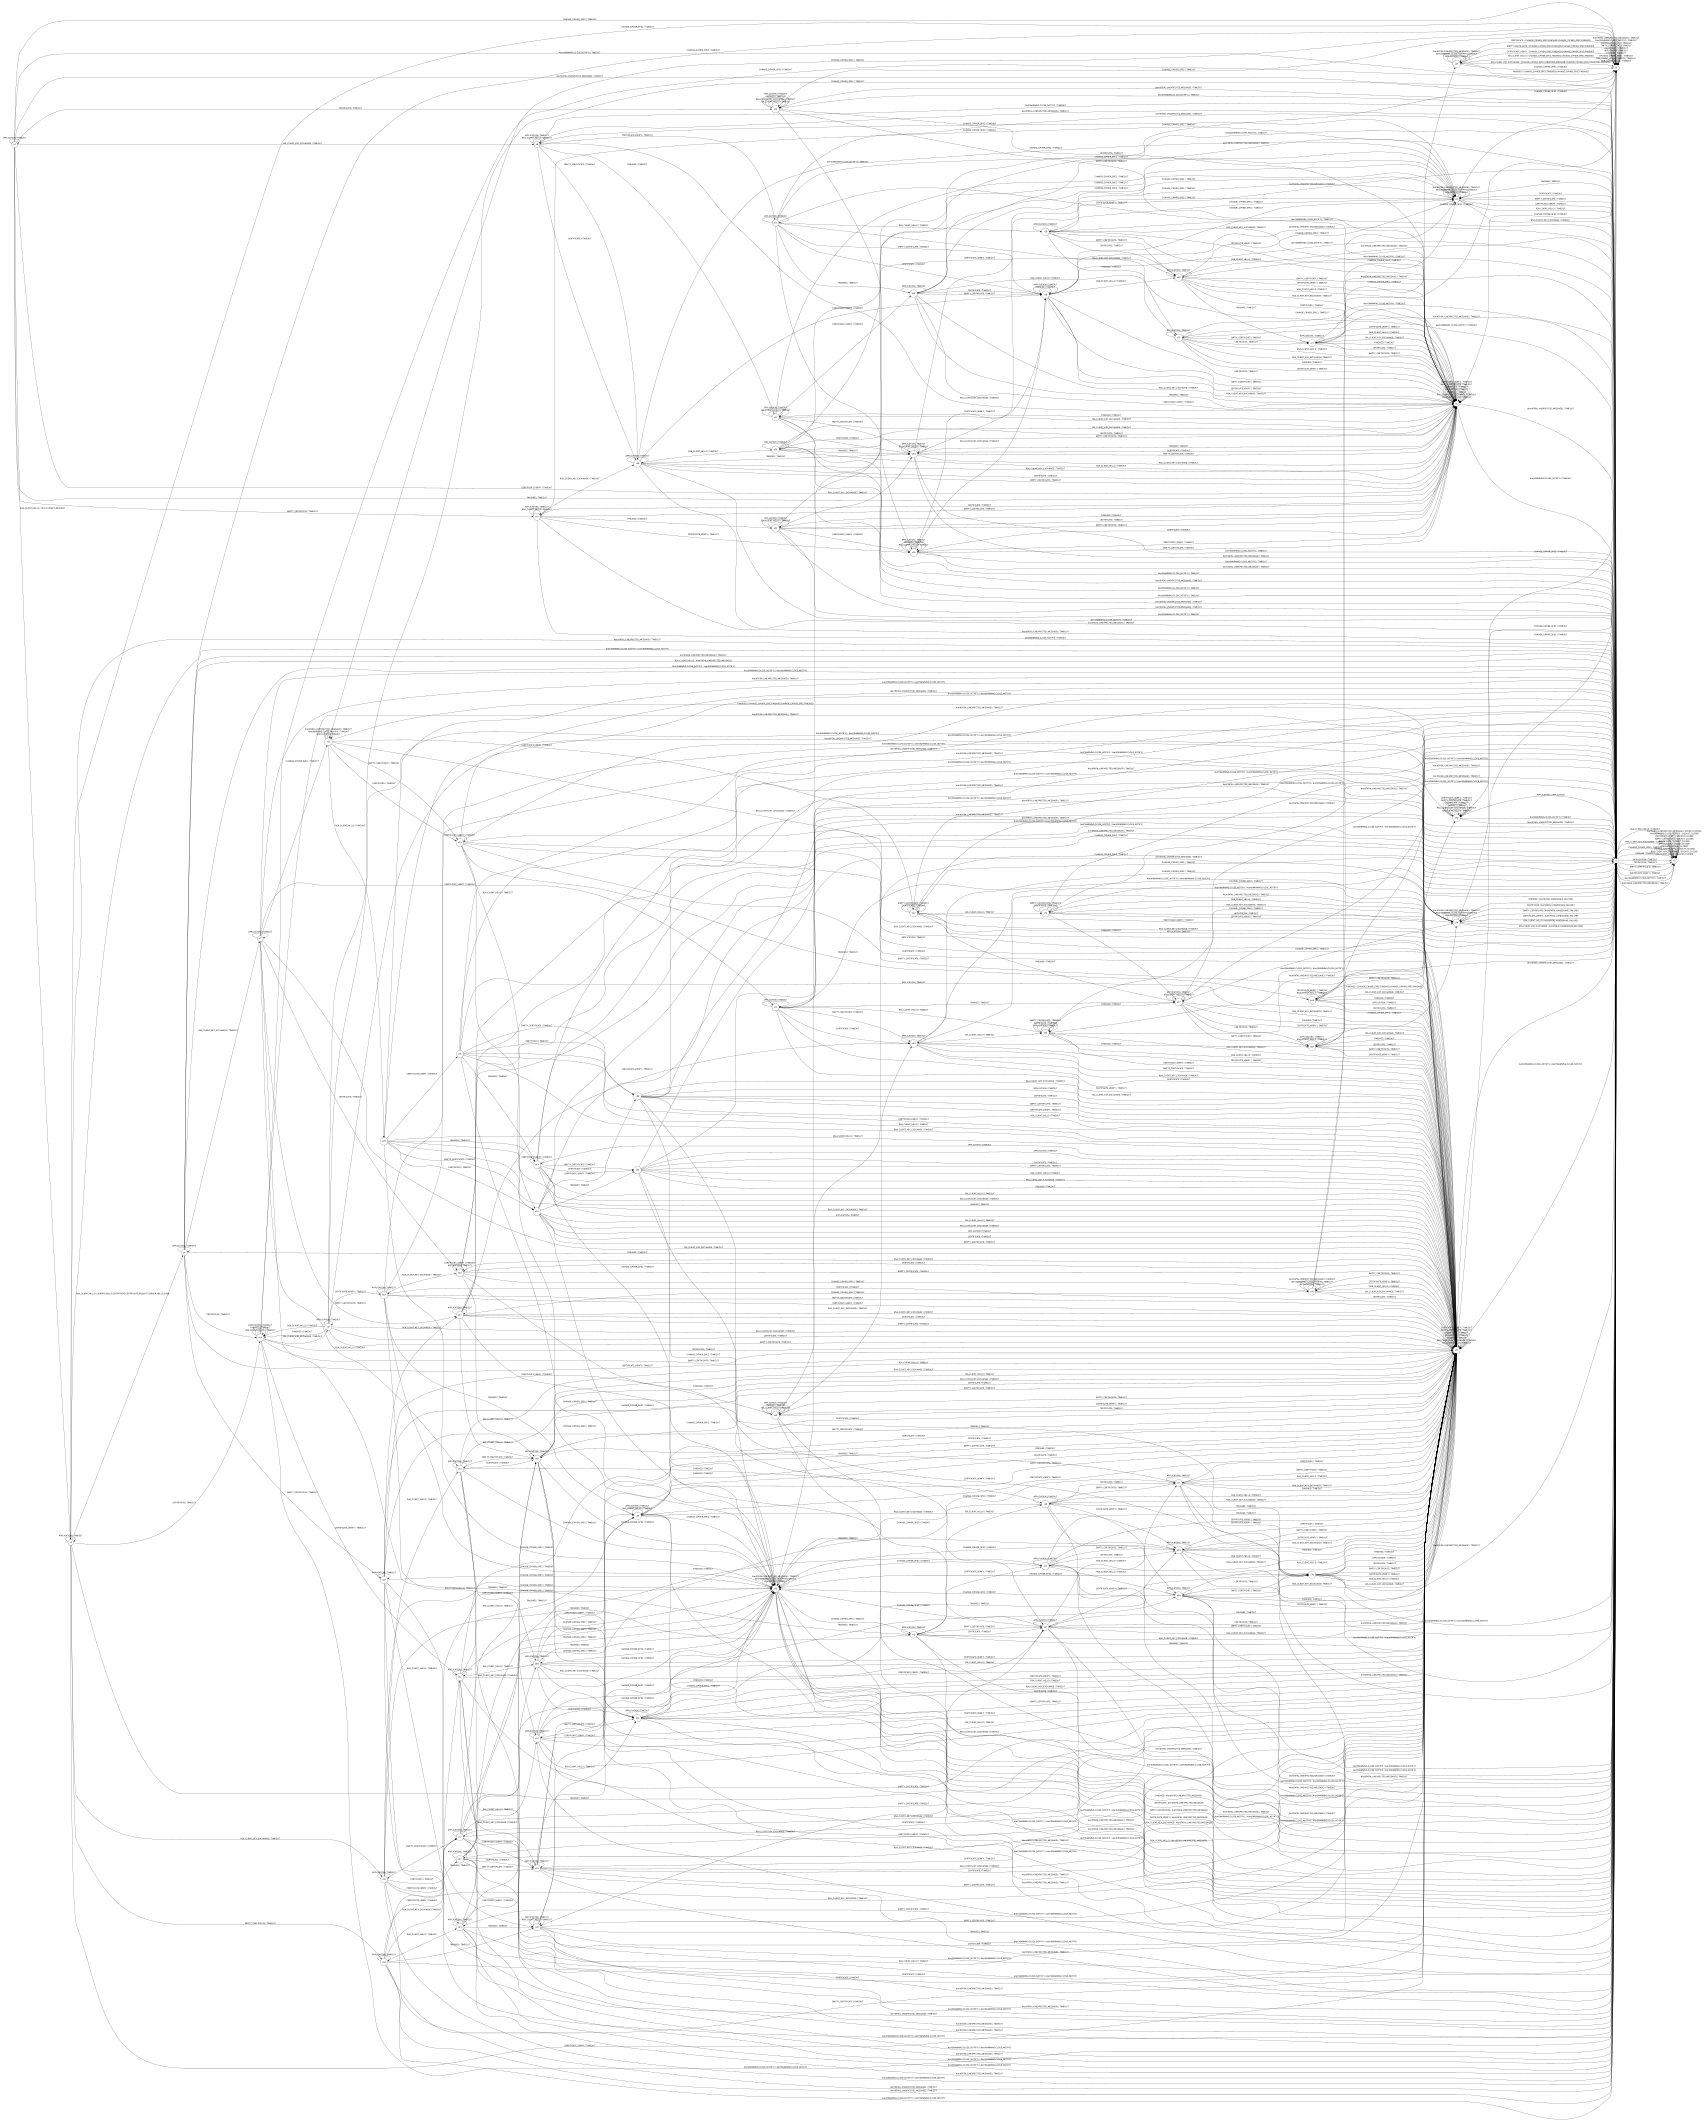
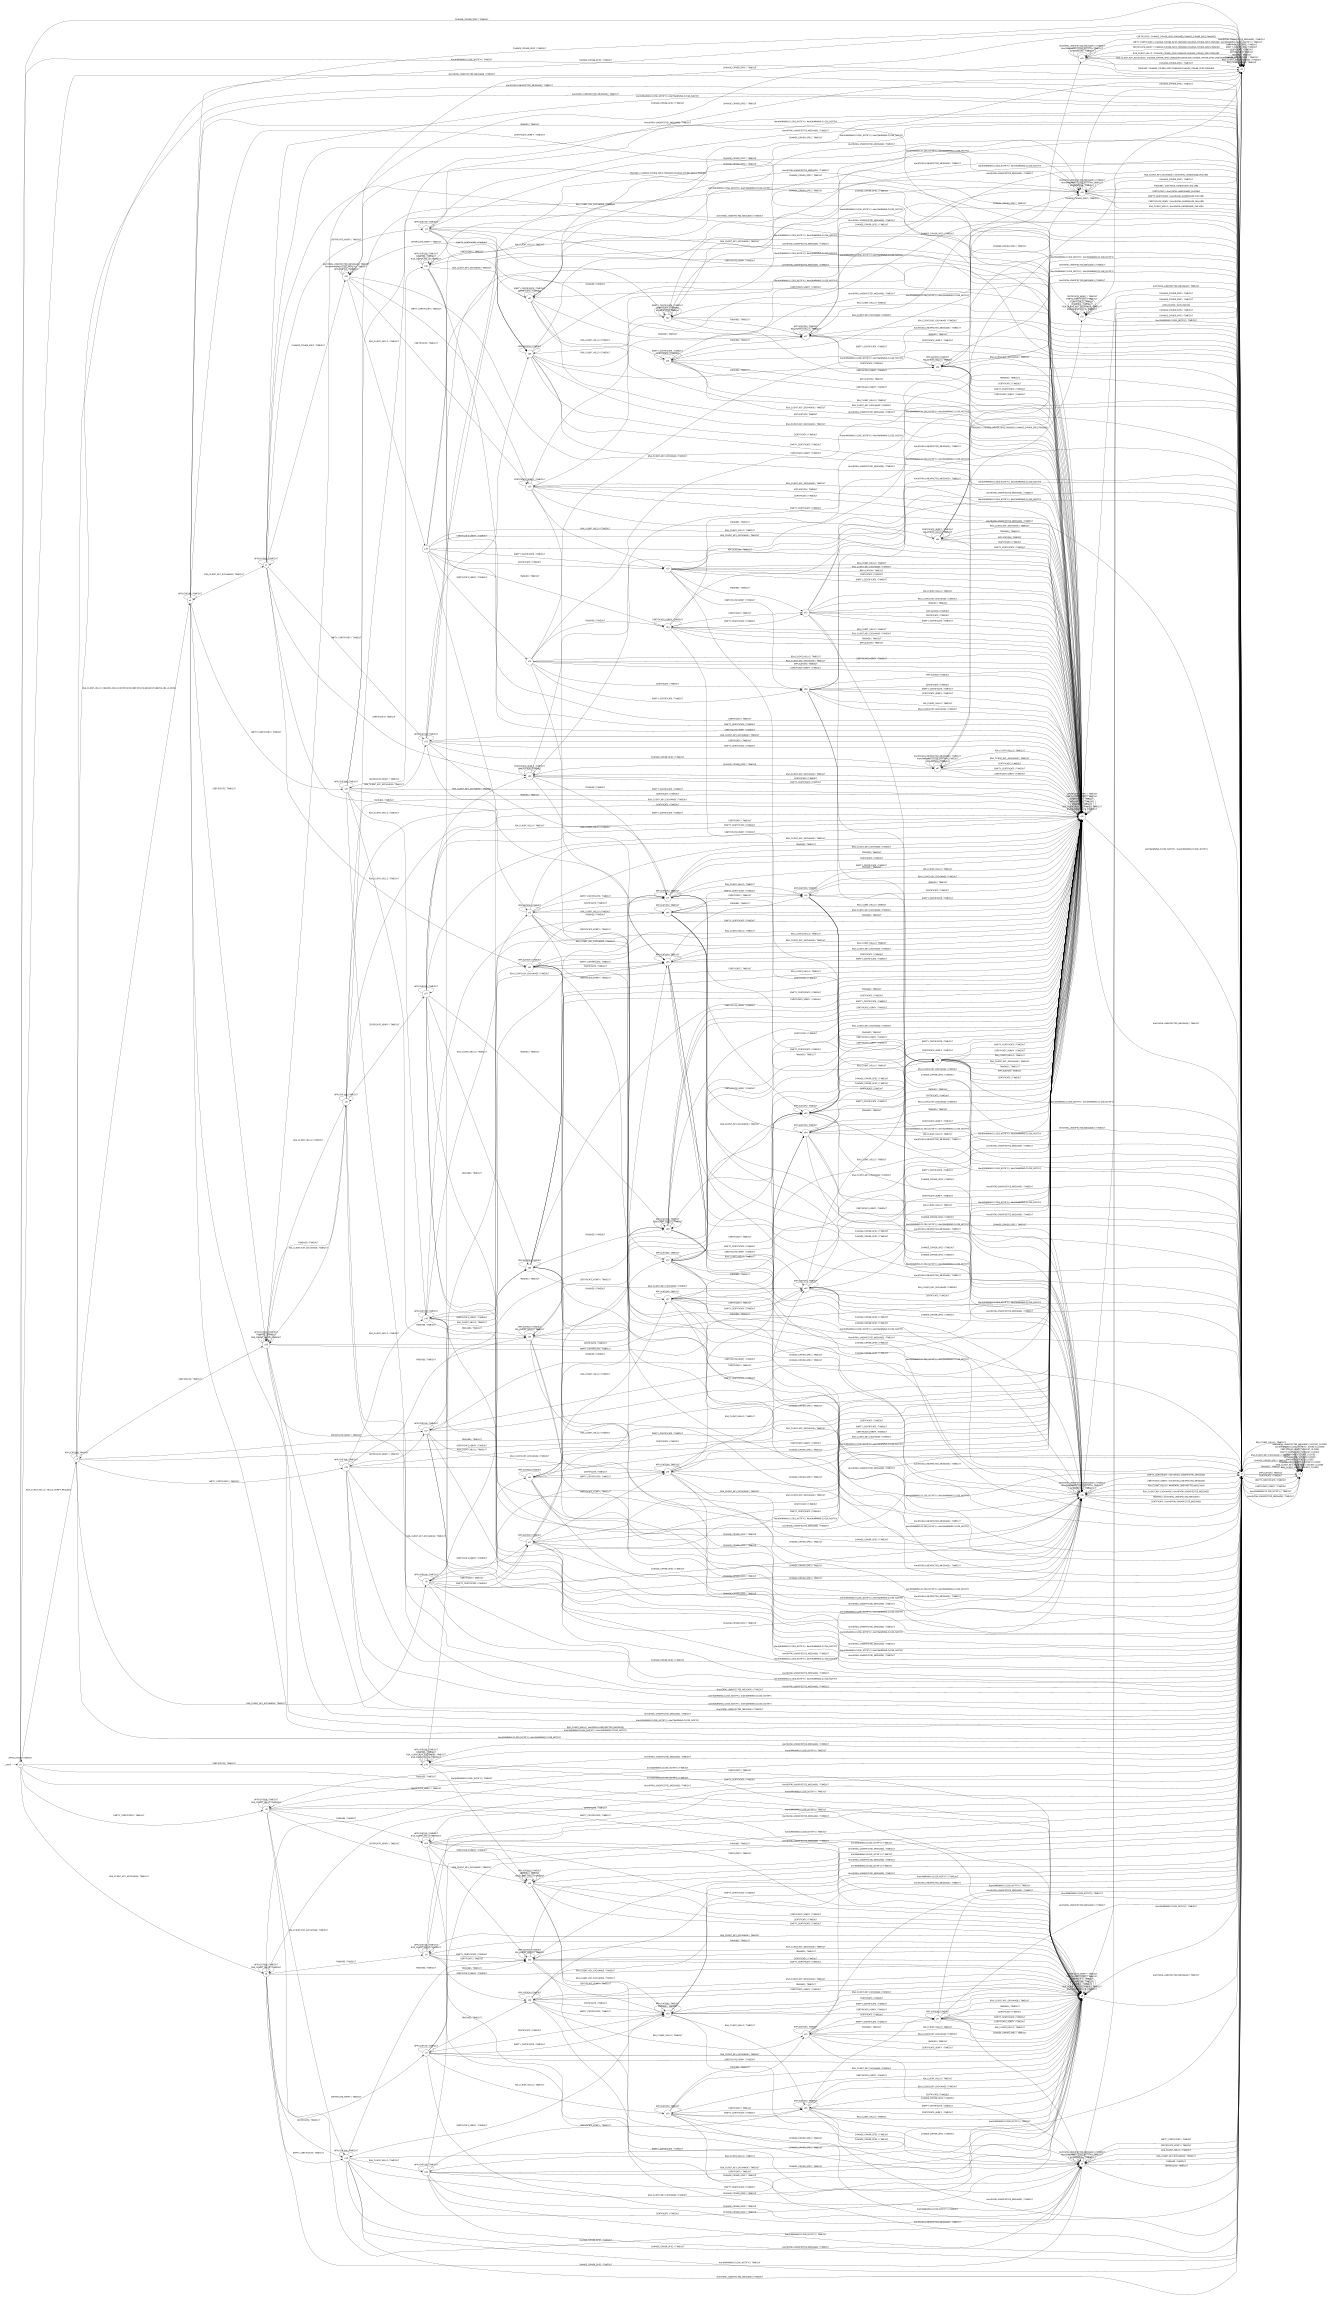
(839, 1622) -> (730, 1403)
none -> (7, 1765)
